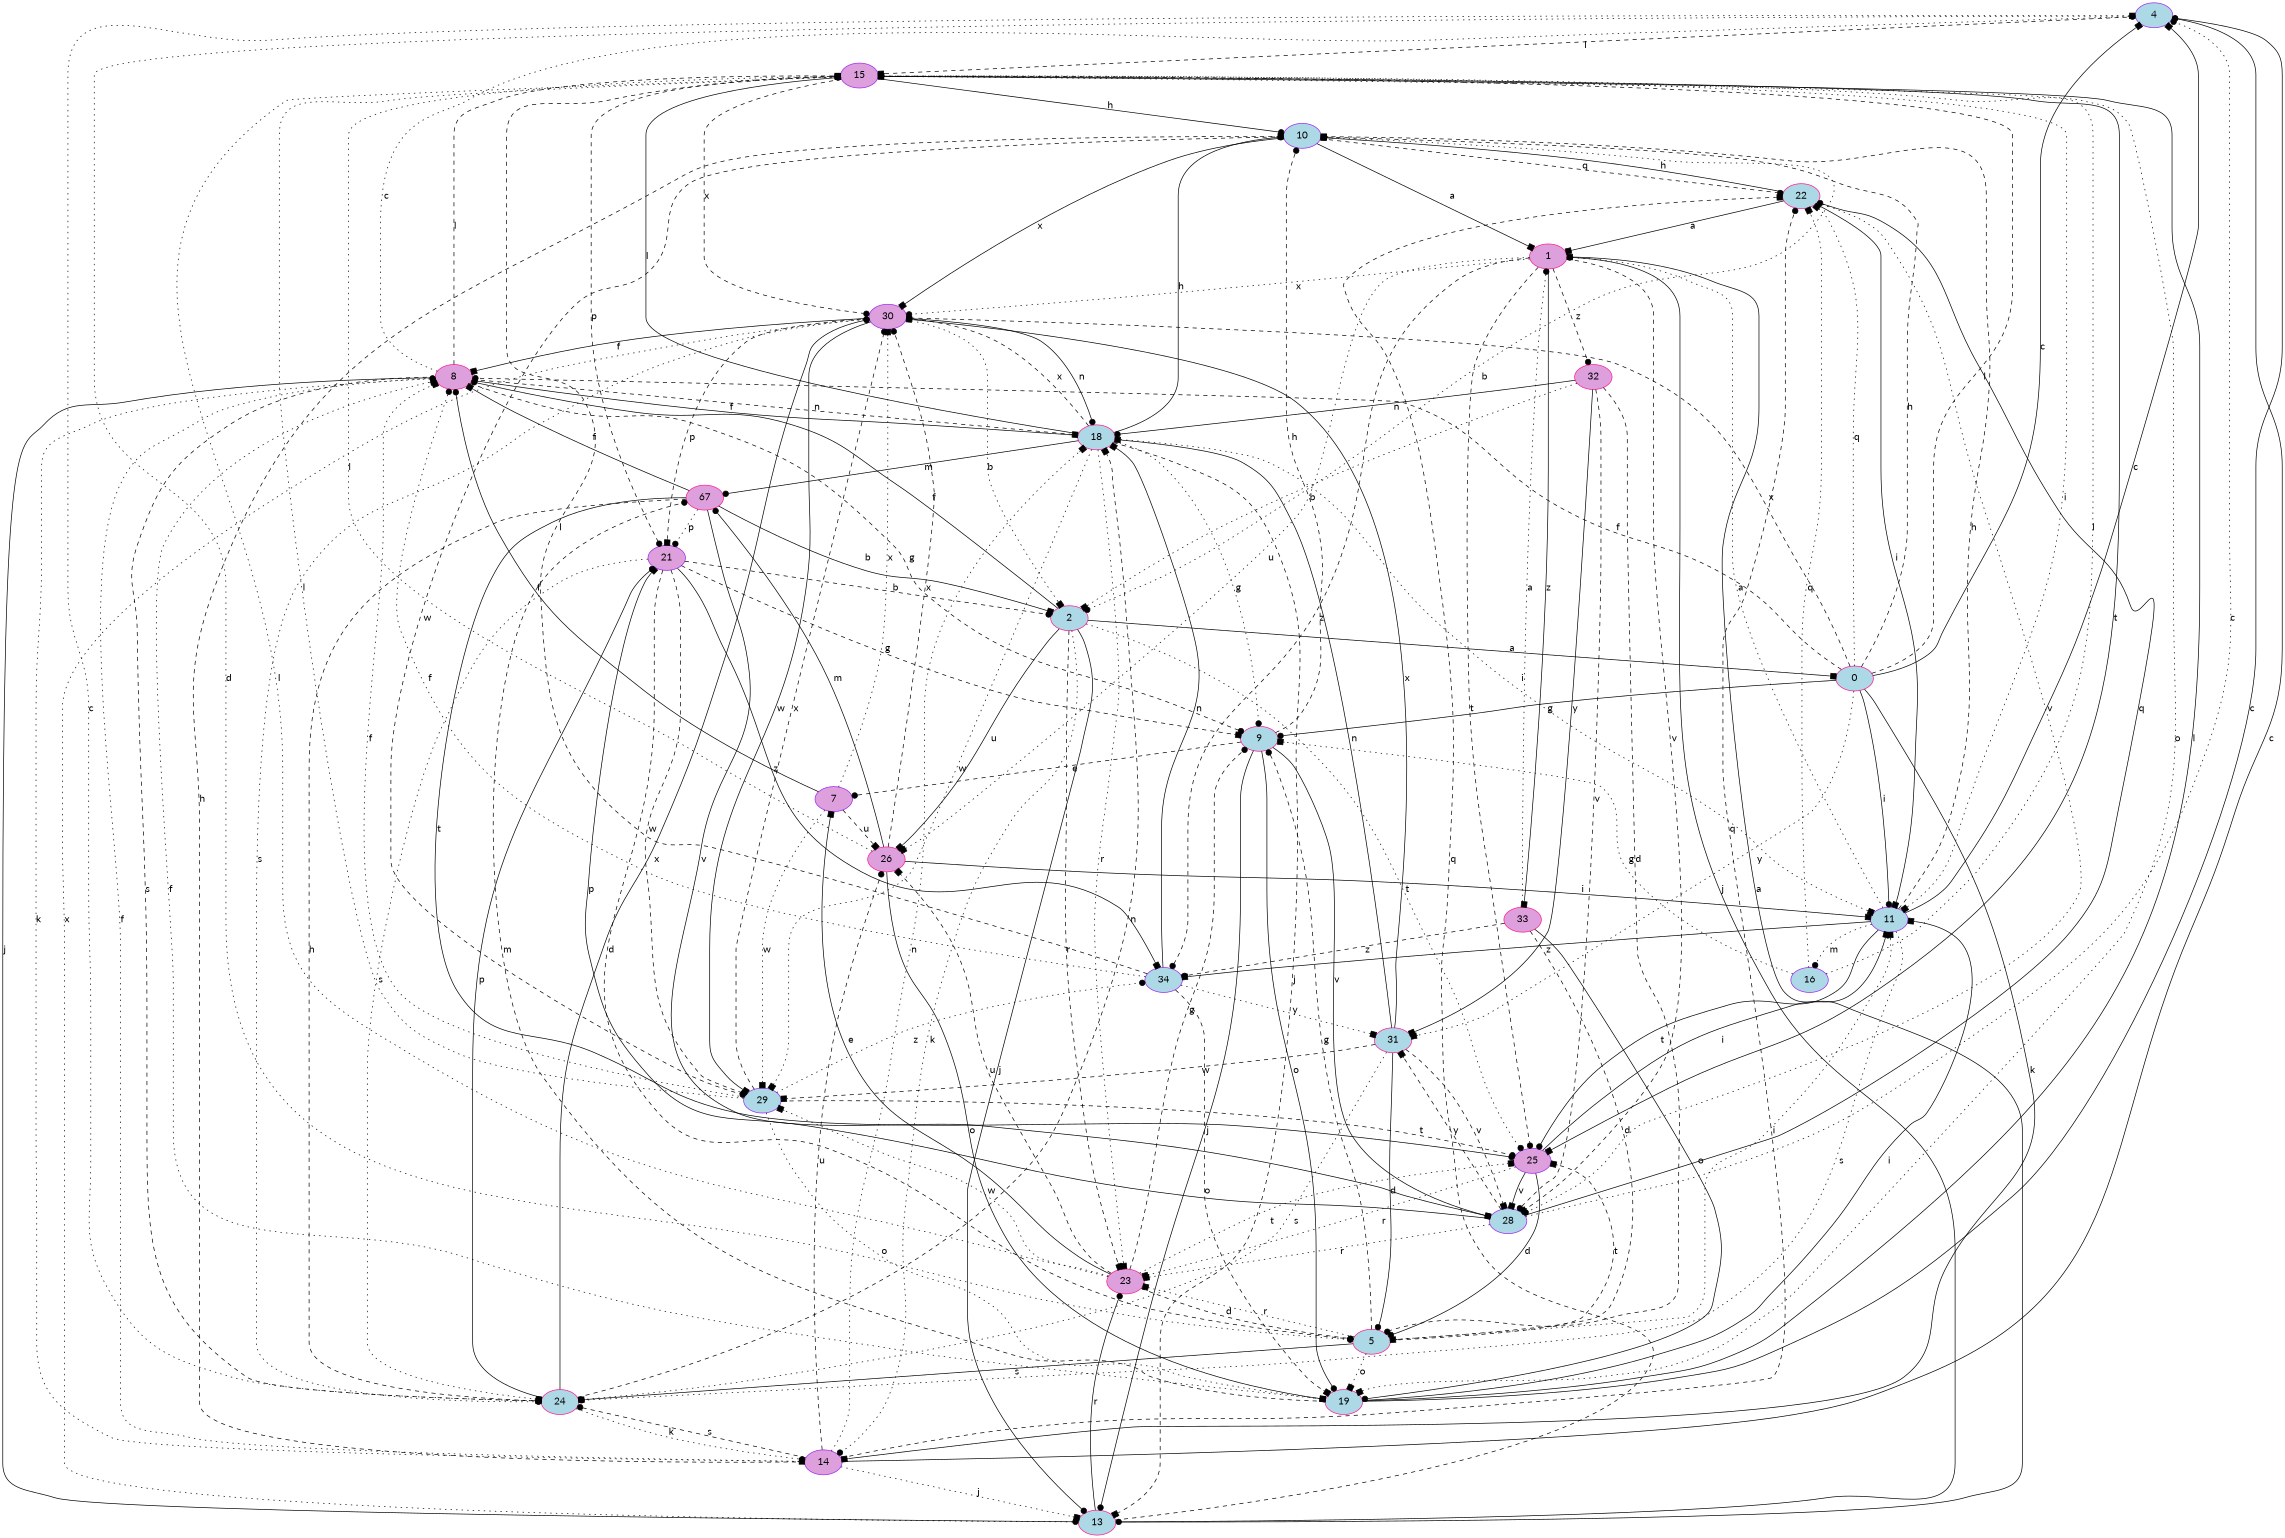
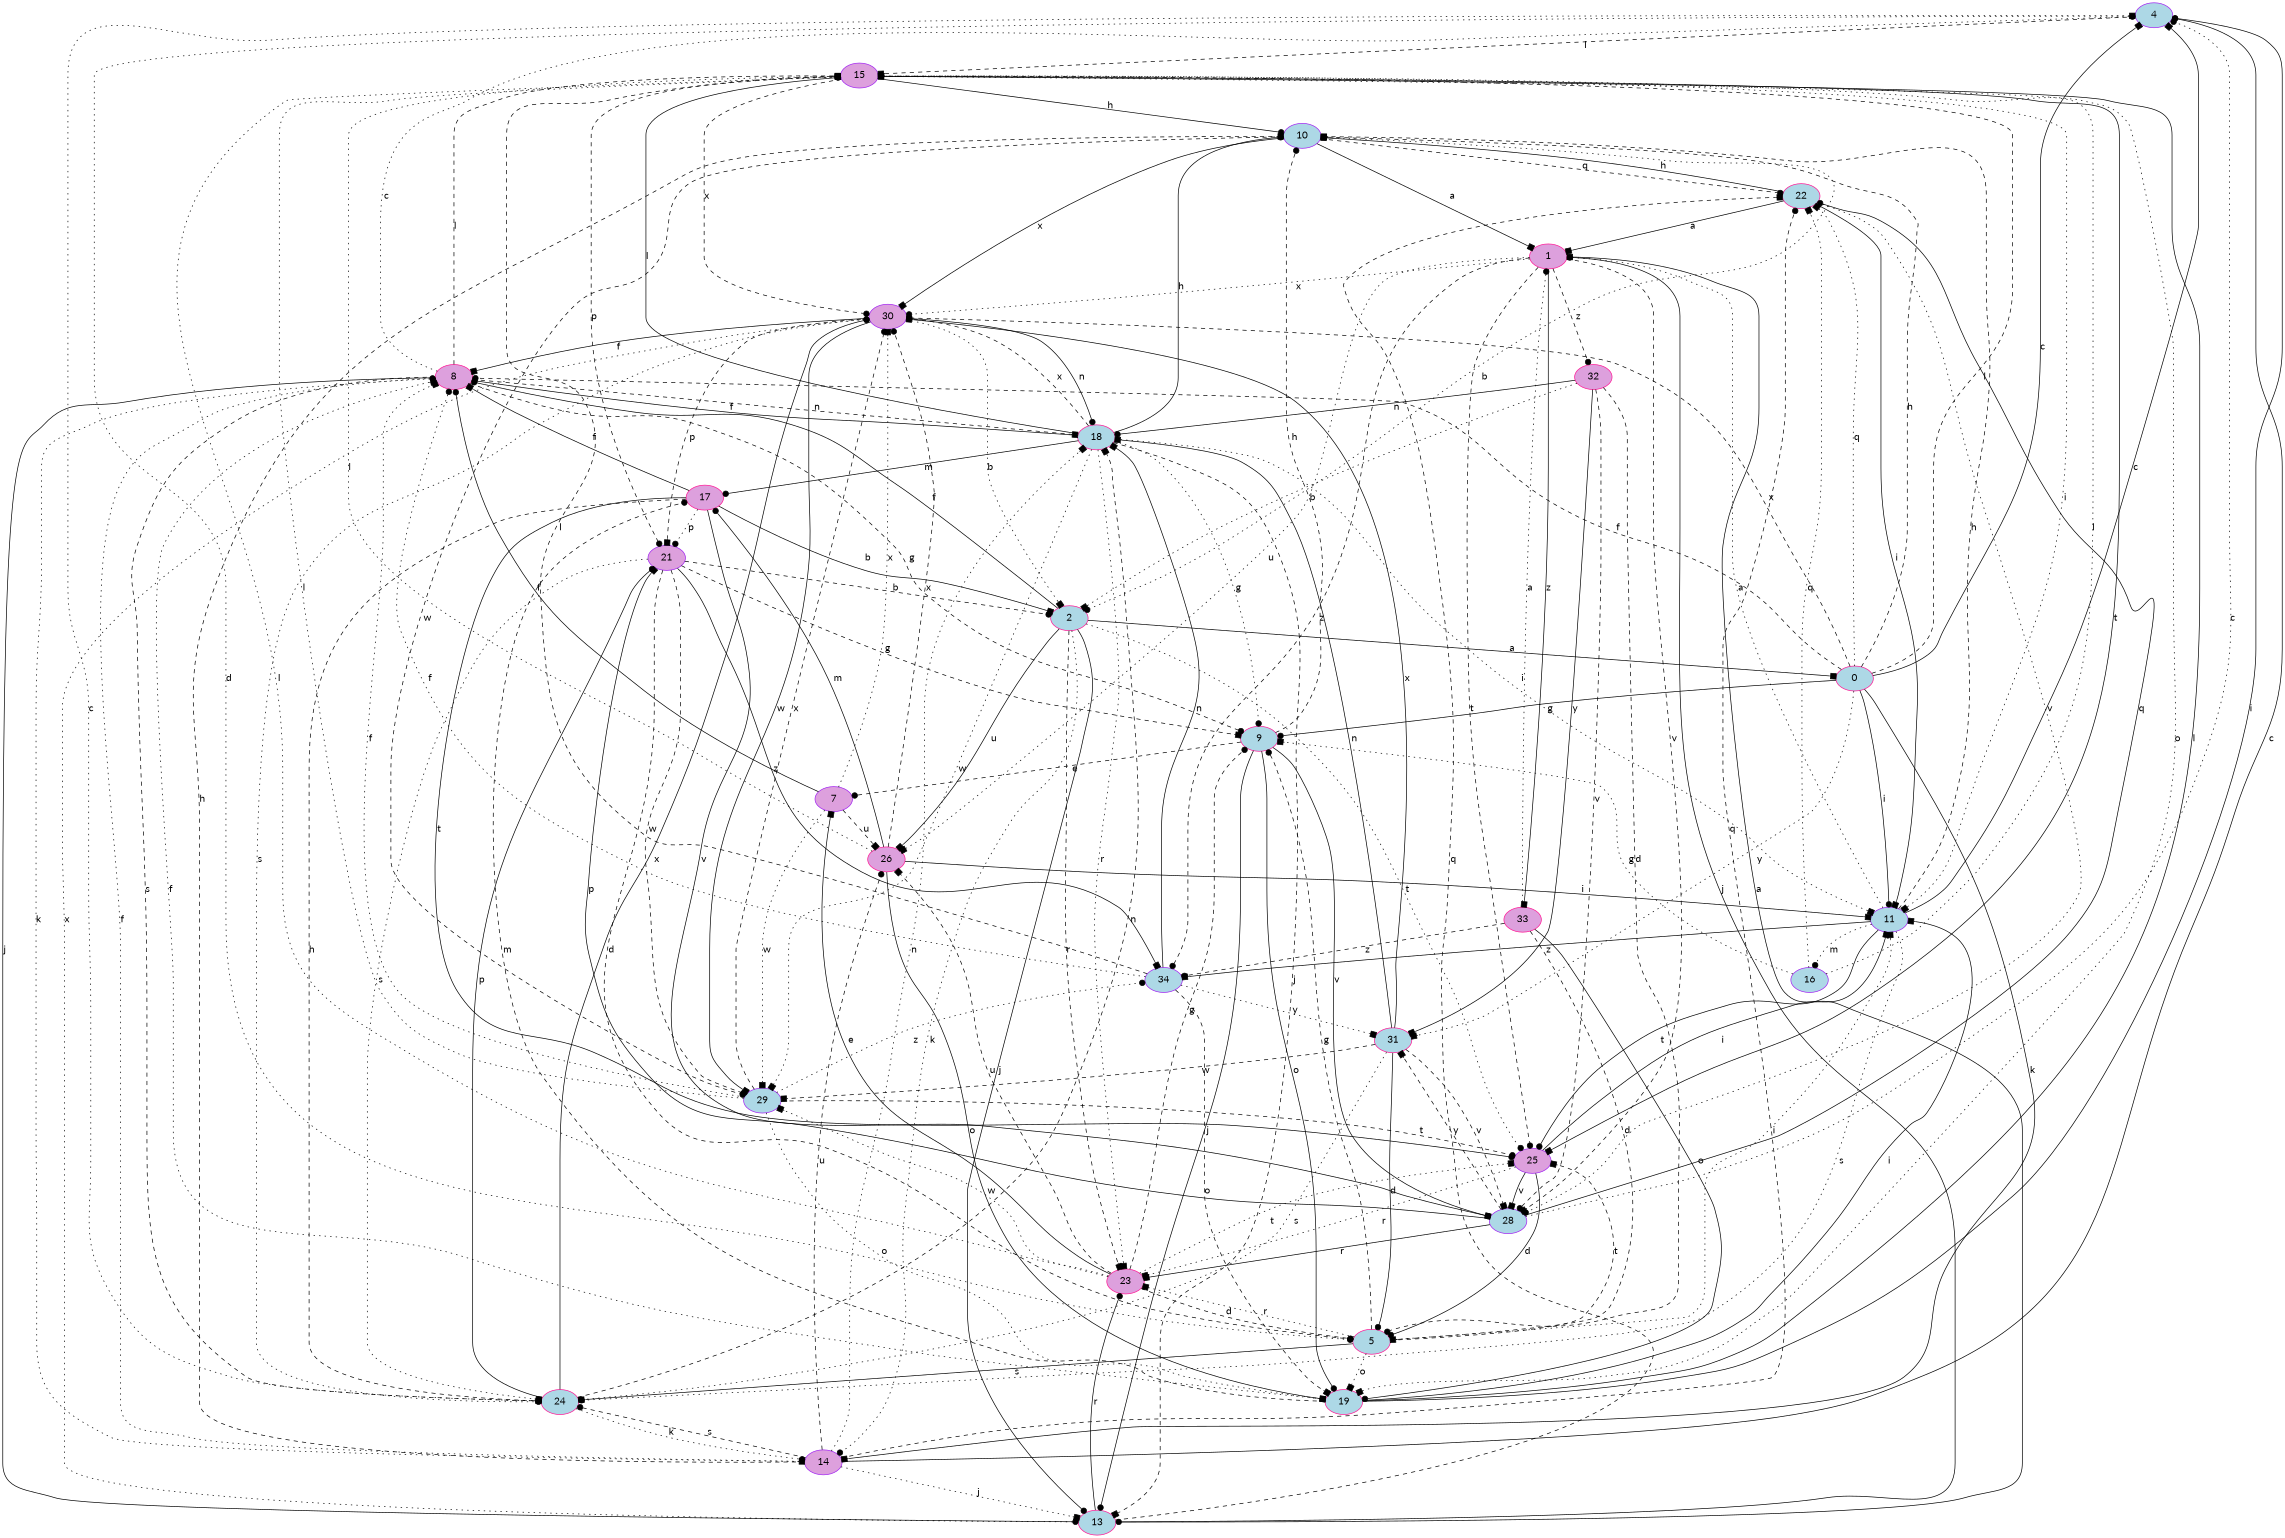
(705, 498) -> (705, 498)
(2252, 709) -> (2251, 709)
(1329, 1249) -> (1329, 1249)
